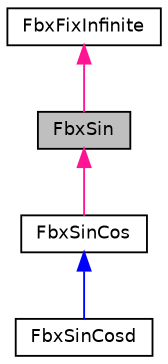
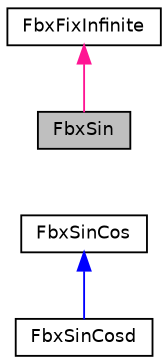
(84, 192) -> none
